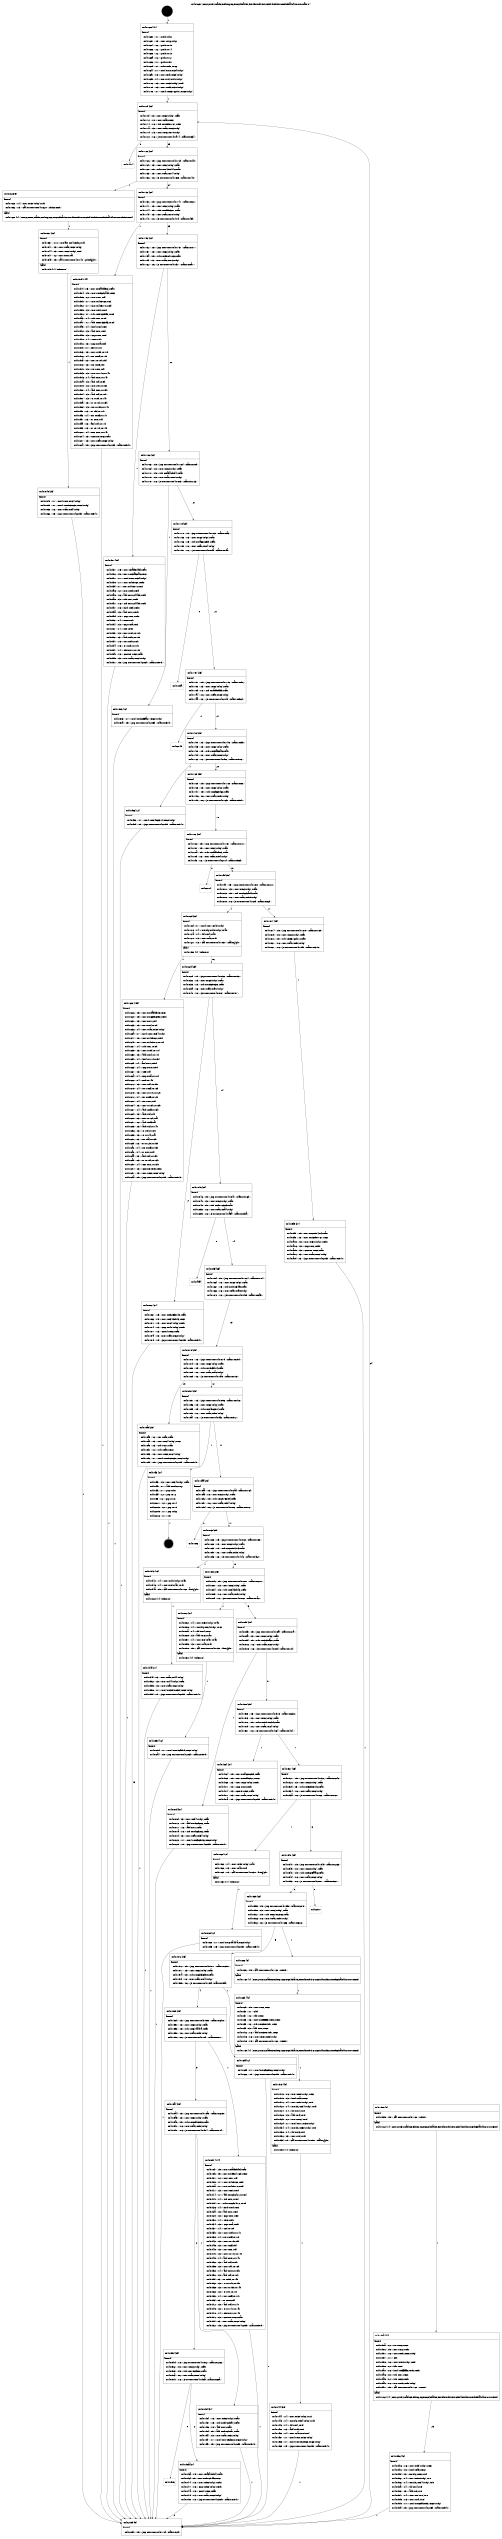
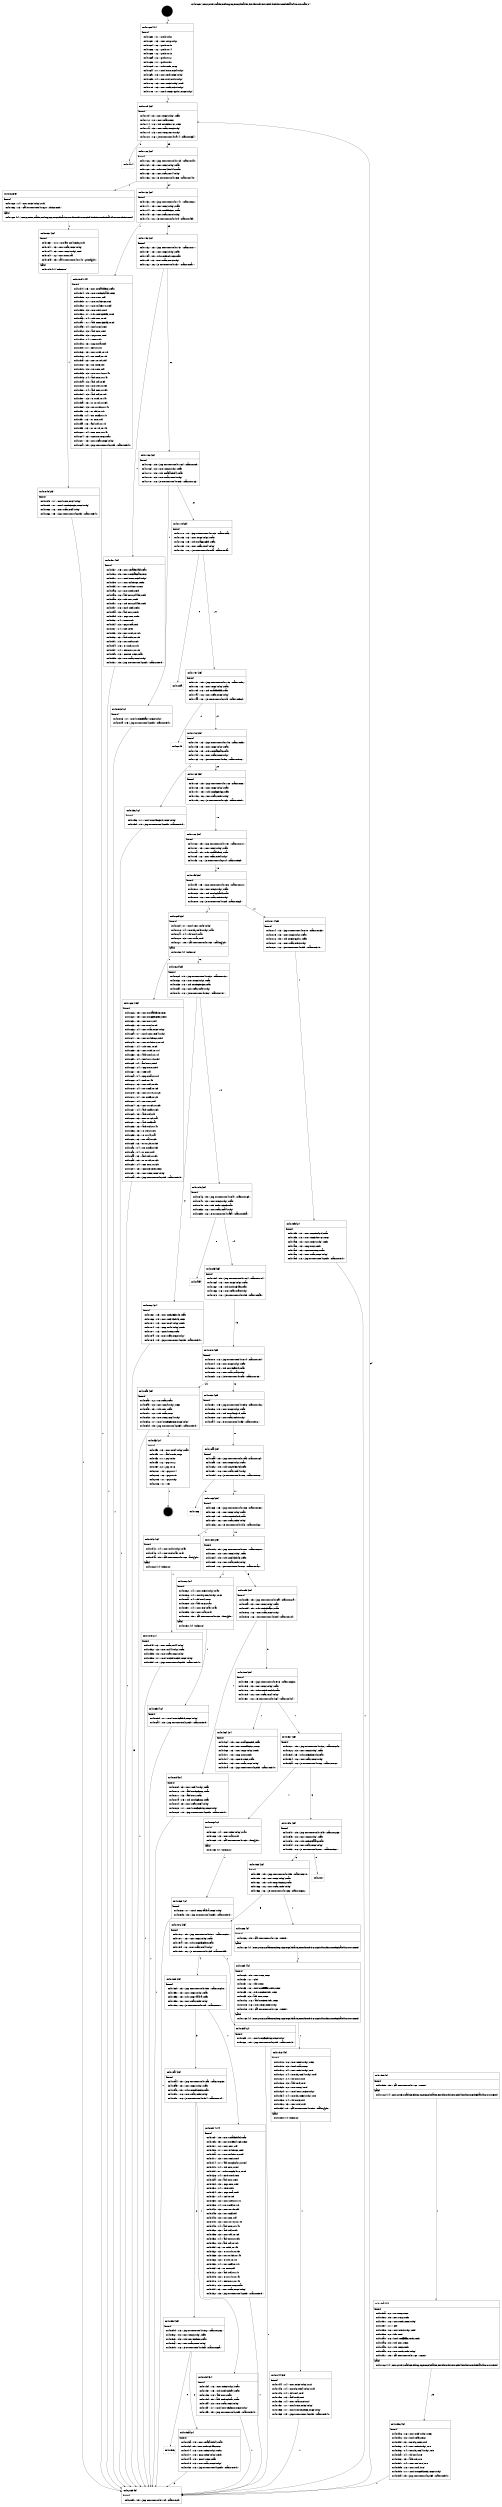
(206, 889) -> none
(207, 1450) -> (168, 1433)
